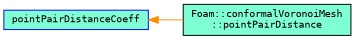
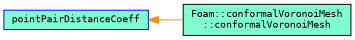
(267, 20) -> (267, 20)
